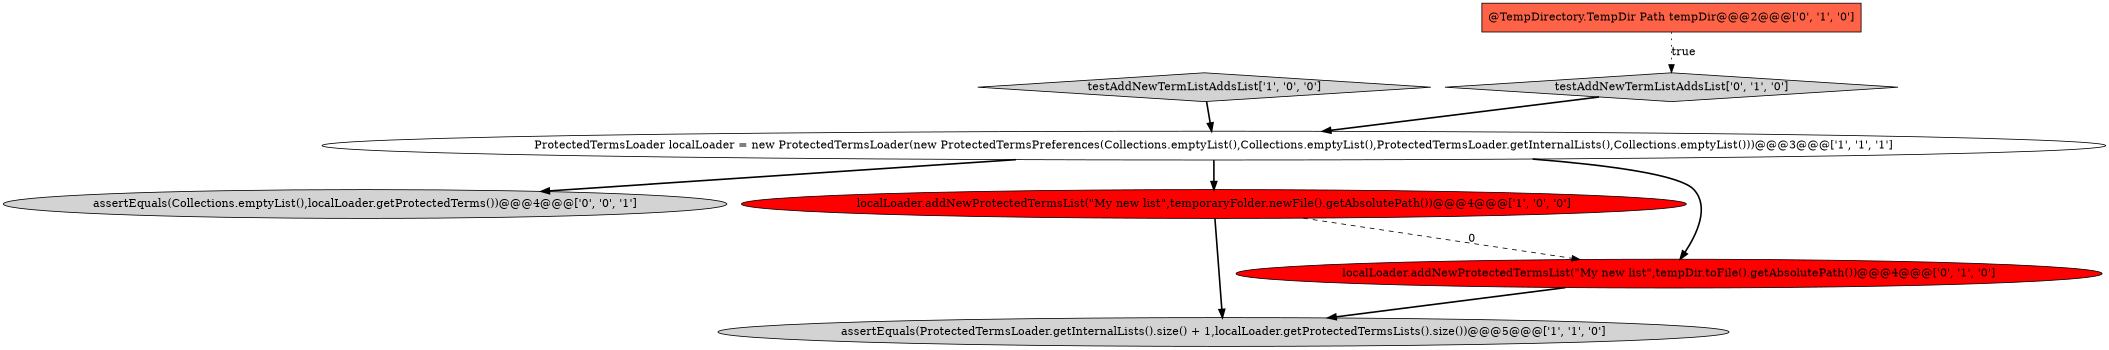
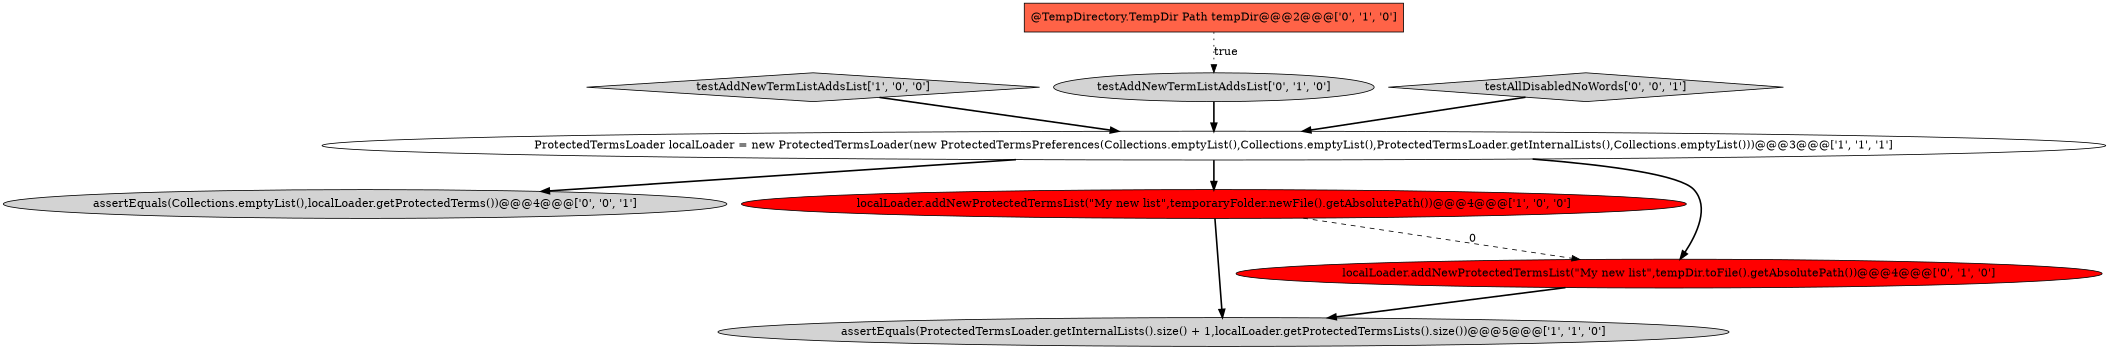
none -> (1586, 87)
(1672, 87) -> (1214, 87)
